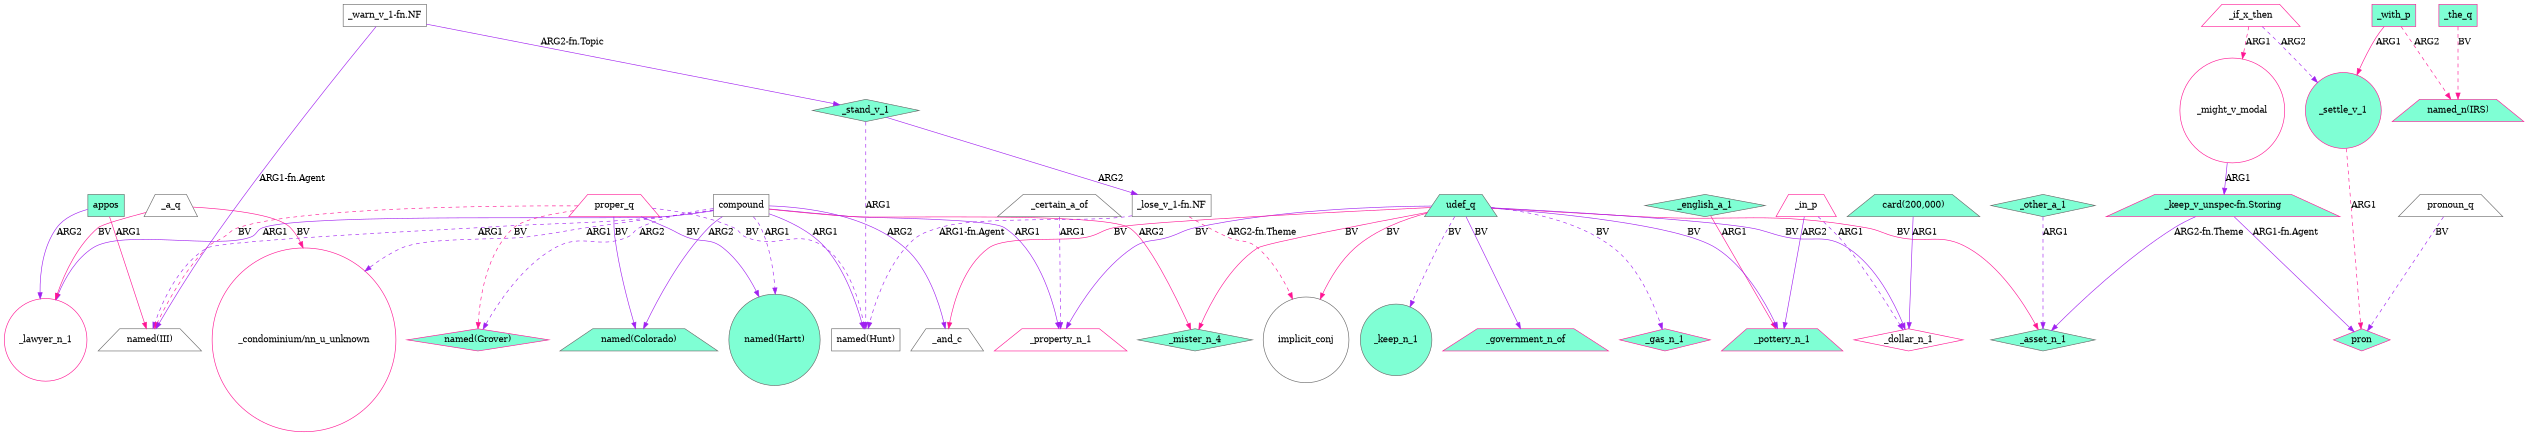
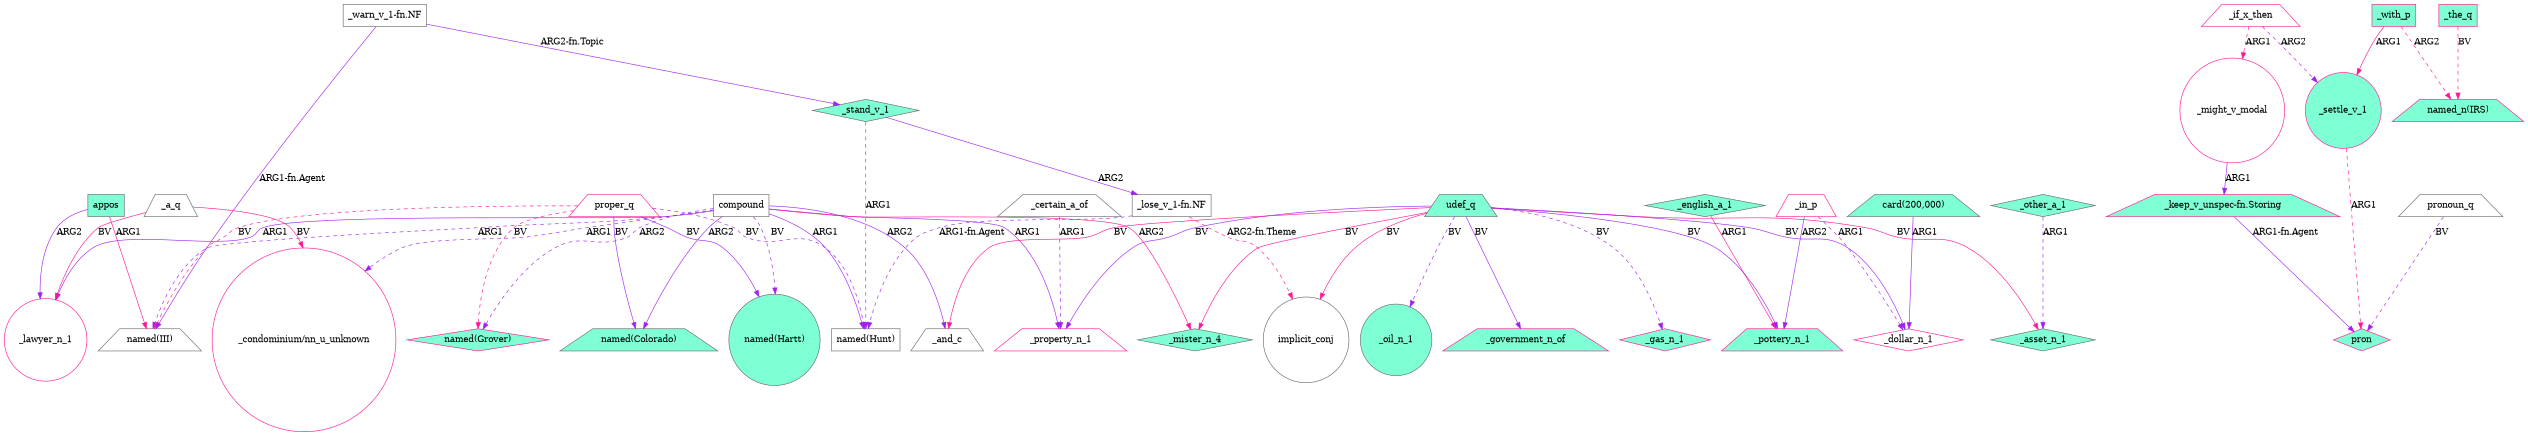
(777, 232) -> (777, 232)
(2122, 266) -> none
(1396, 340) -> (1396, 340)
